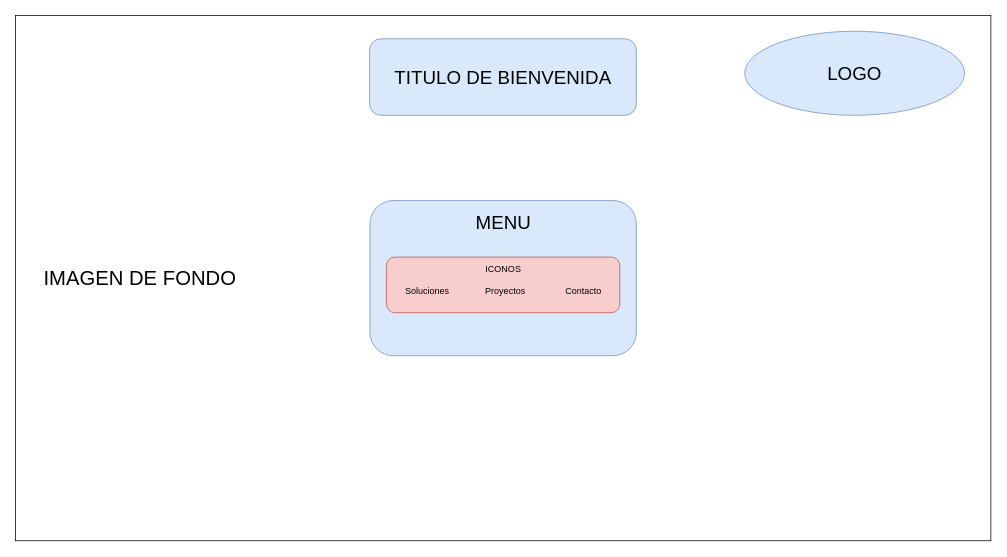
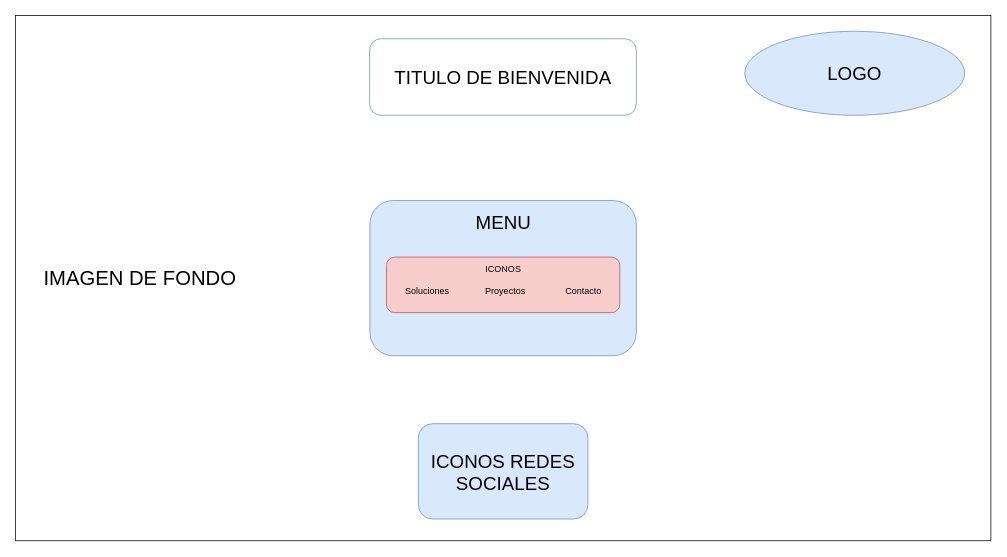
(503, 77) -> (503, 77)
none -> (503, 471)
